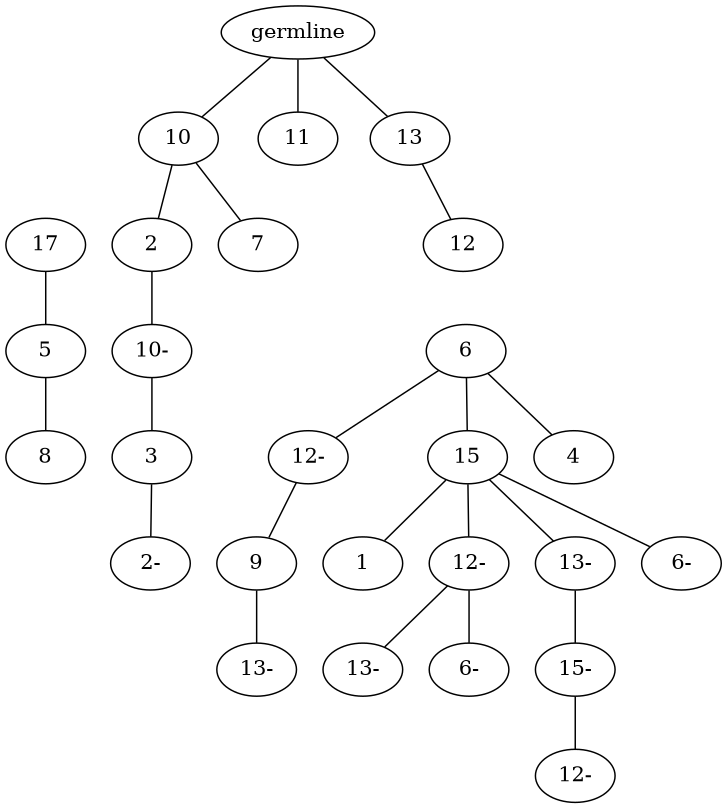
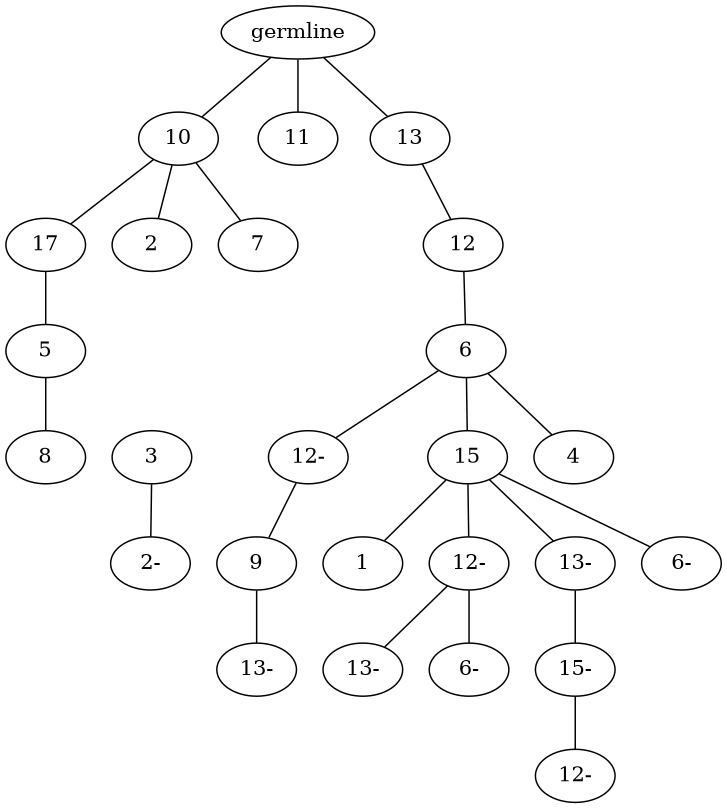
none -> (112, 192)
none -> (465, 298)
(152, 351) -> none
